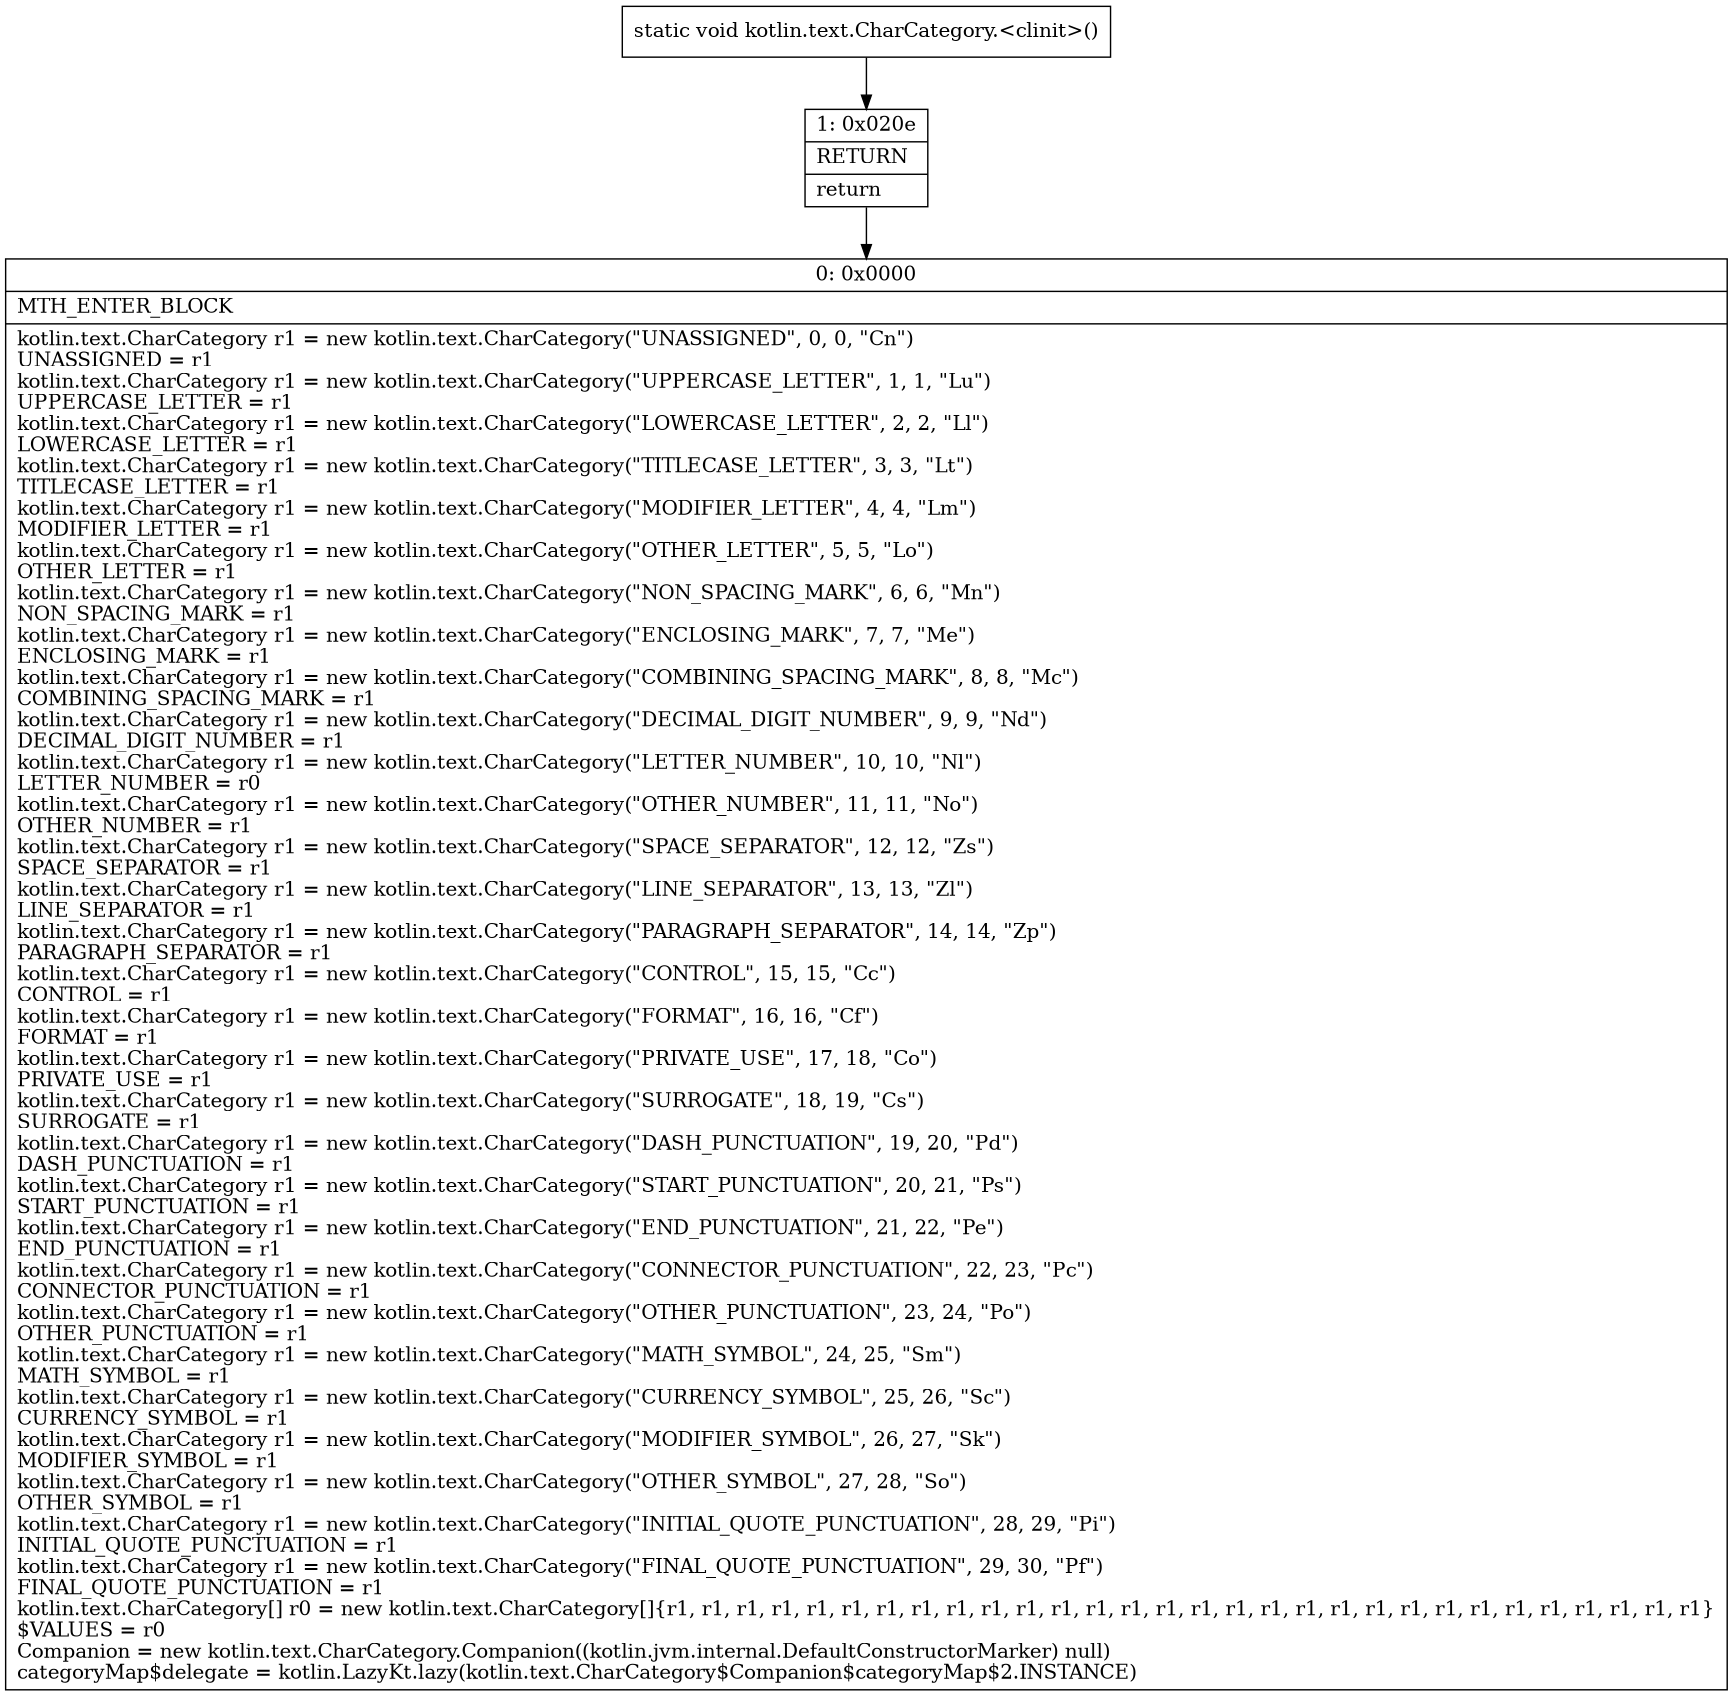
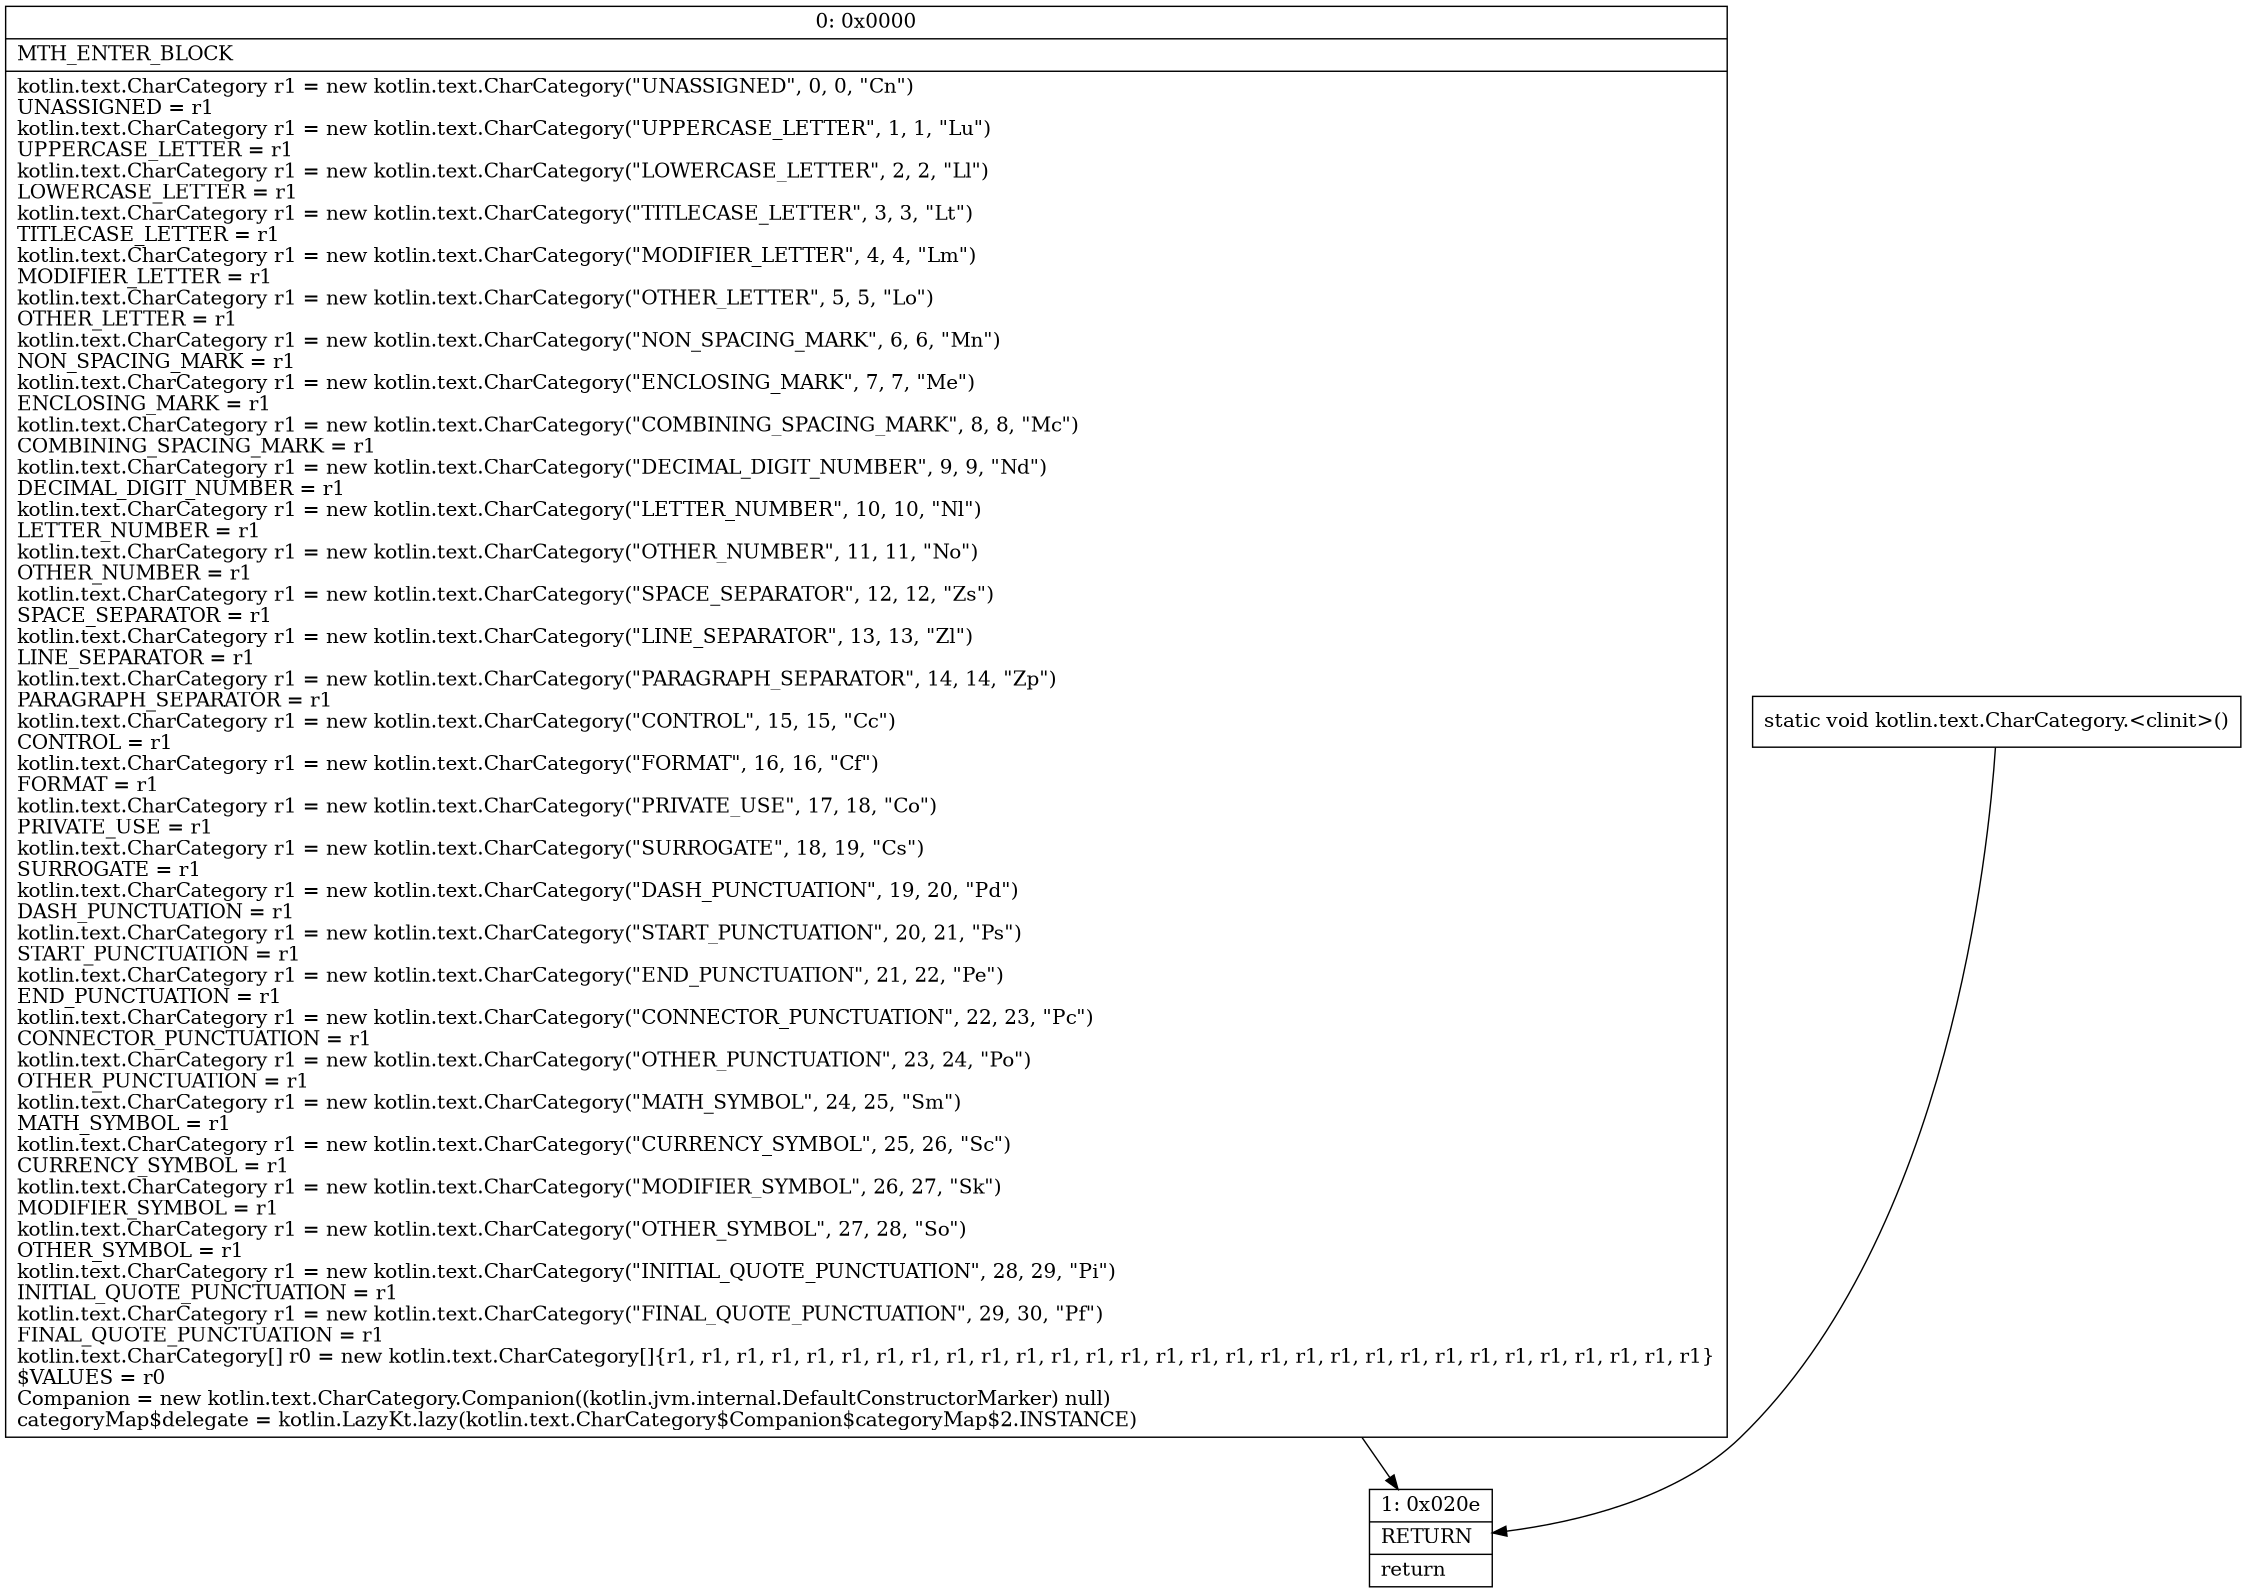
(866, 226) -> (1376, 1457)
(139, 784) -> (139, 531)
